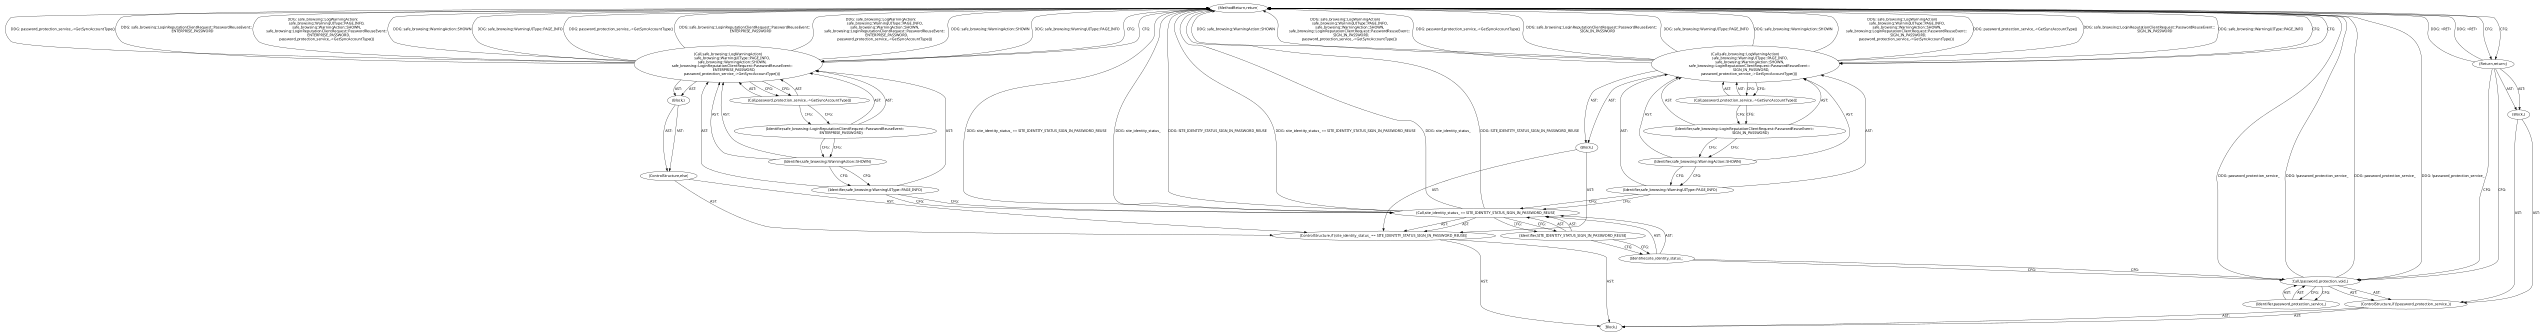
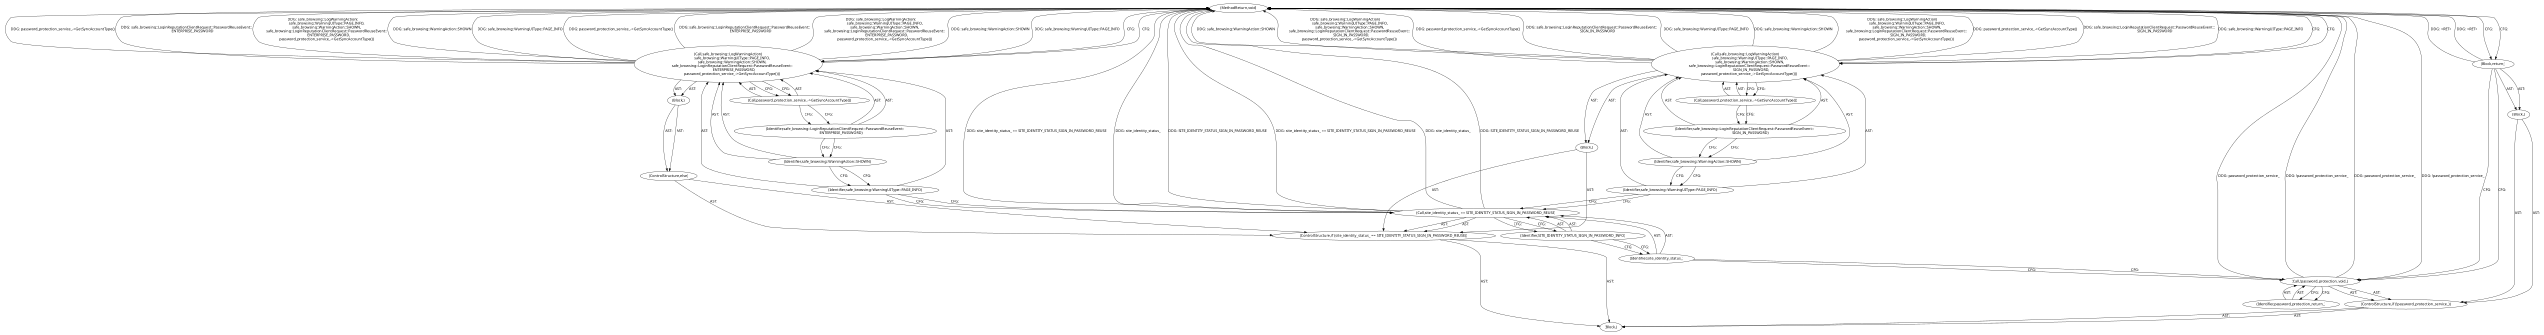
(1239, 8) -> (1239, 8)
(2493, 64) -> (2493, 64)
(1573, 236) -> (1573, 236)
(2291, 304) -> (2291, 304)
